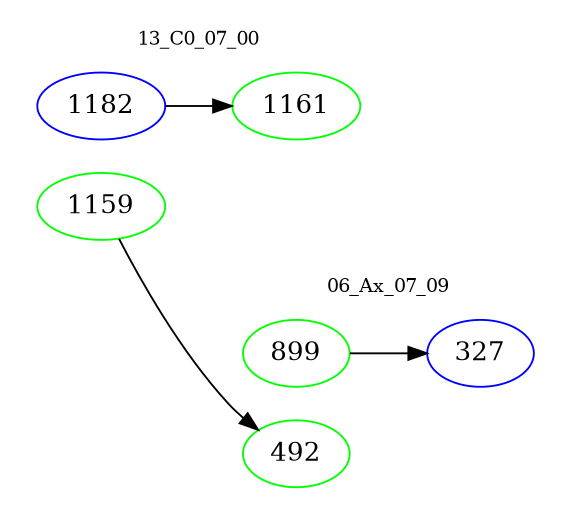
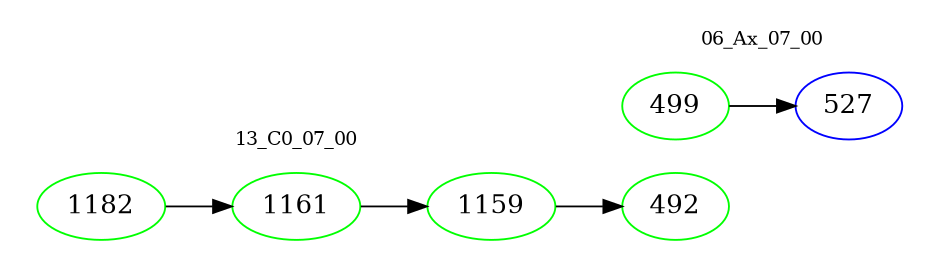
(101, 106) -> (101, 206)
none -> (384, 206)
(388, 287) -> (762, 40)
(296, 353) -> (676, 106)
(481, 353) -> (849, 106)
